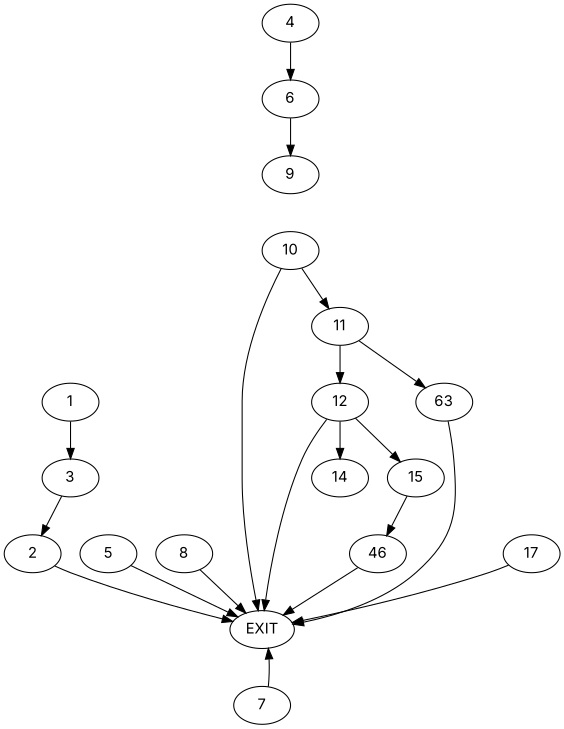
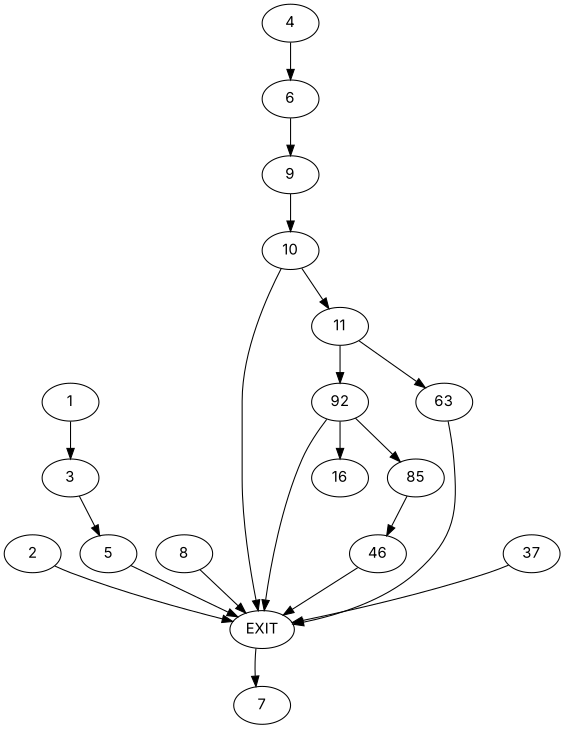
none -> (291, 207)
(340, 402) -> (340, 402)
(340, 478) -> (340, 478)
(416, 478) -> (416, 478)
(54, 511) -> (87, 511)
(532, 554) -> (532, 554)
(269, 673) -> (255, 662)
